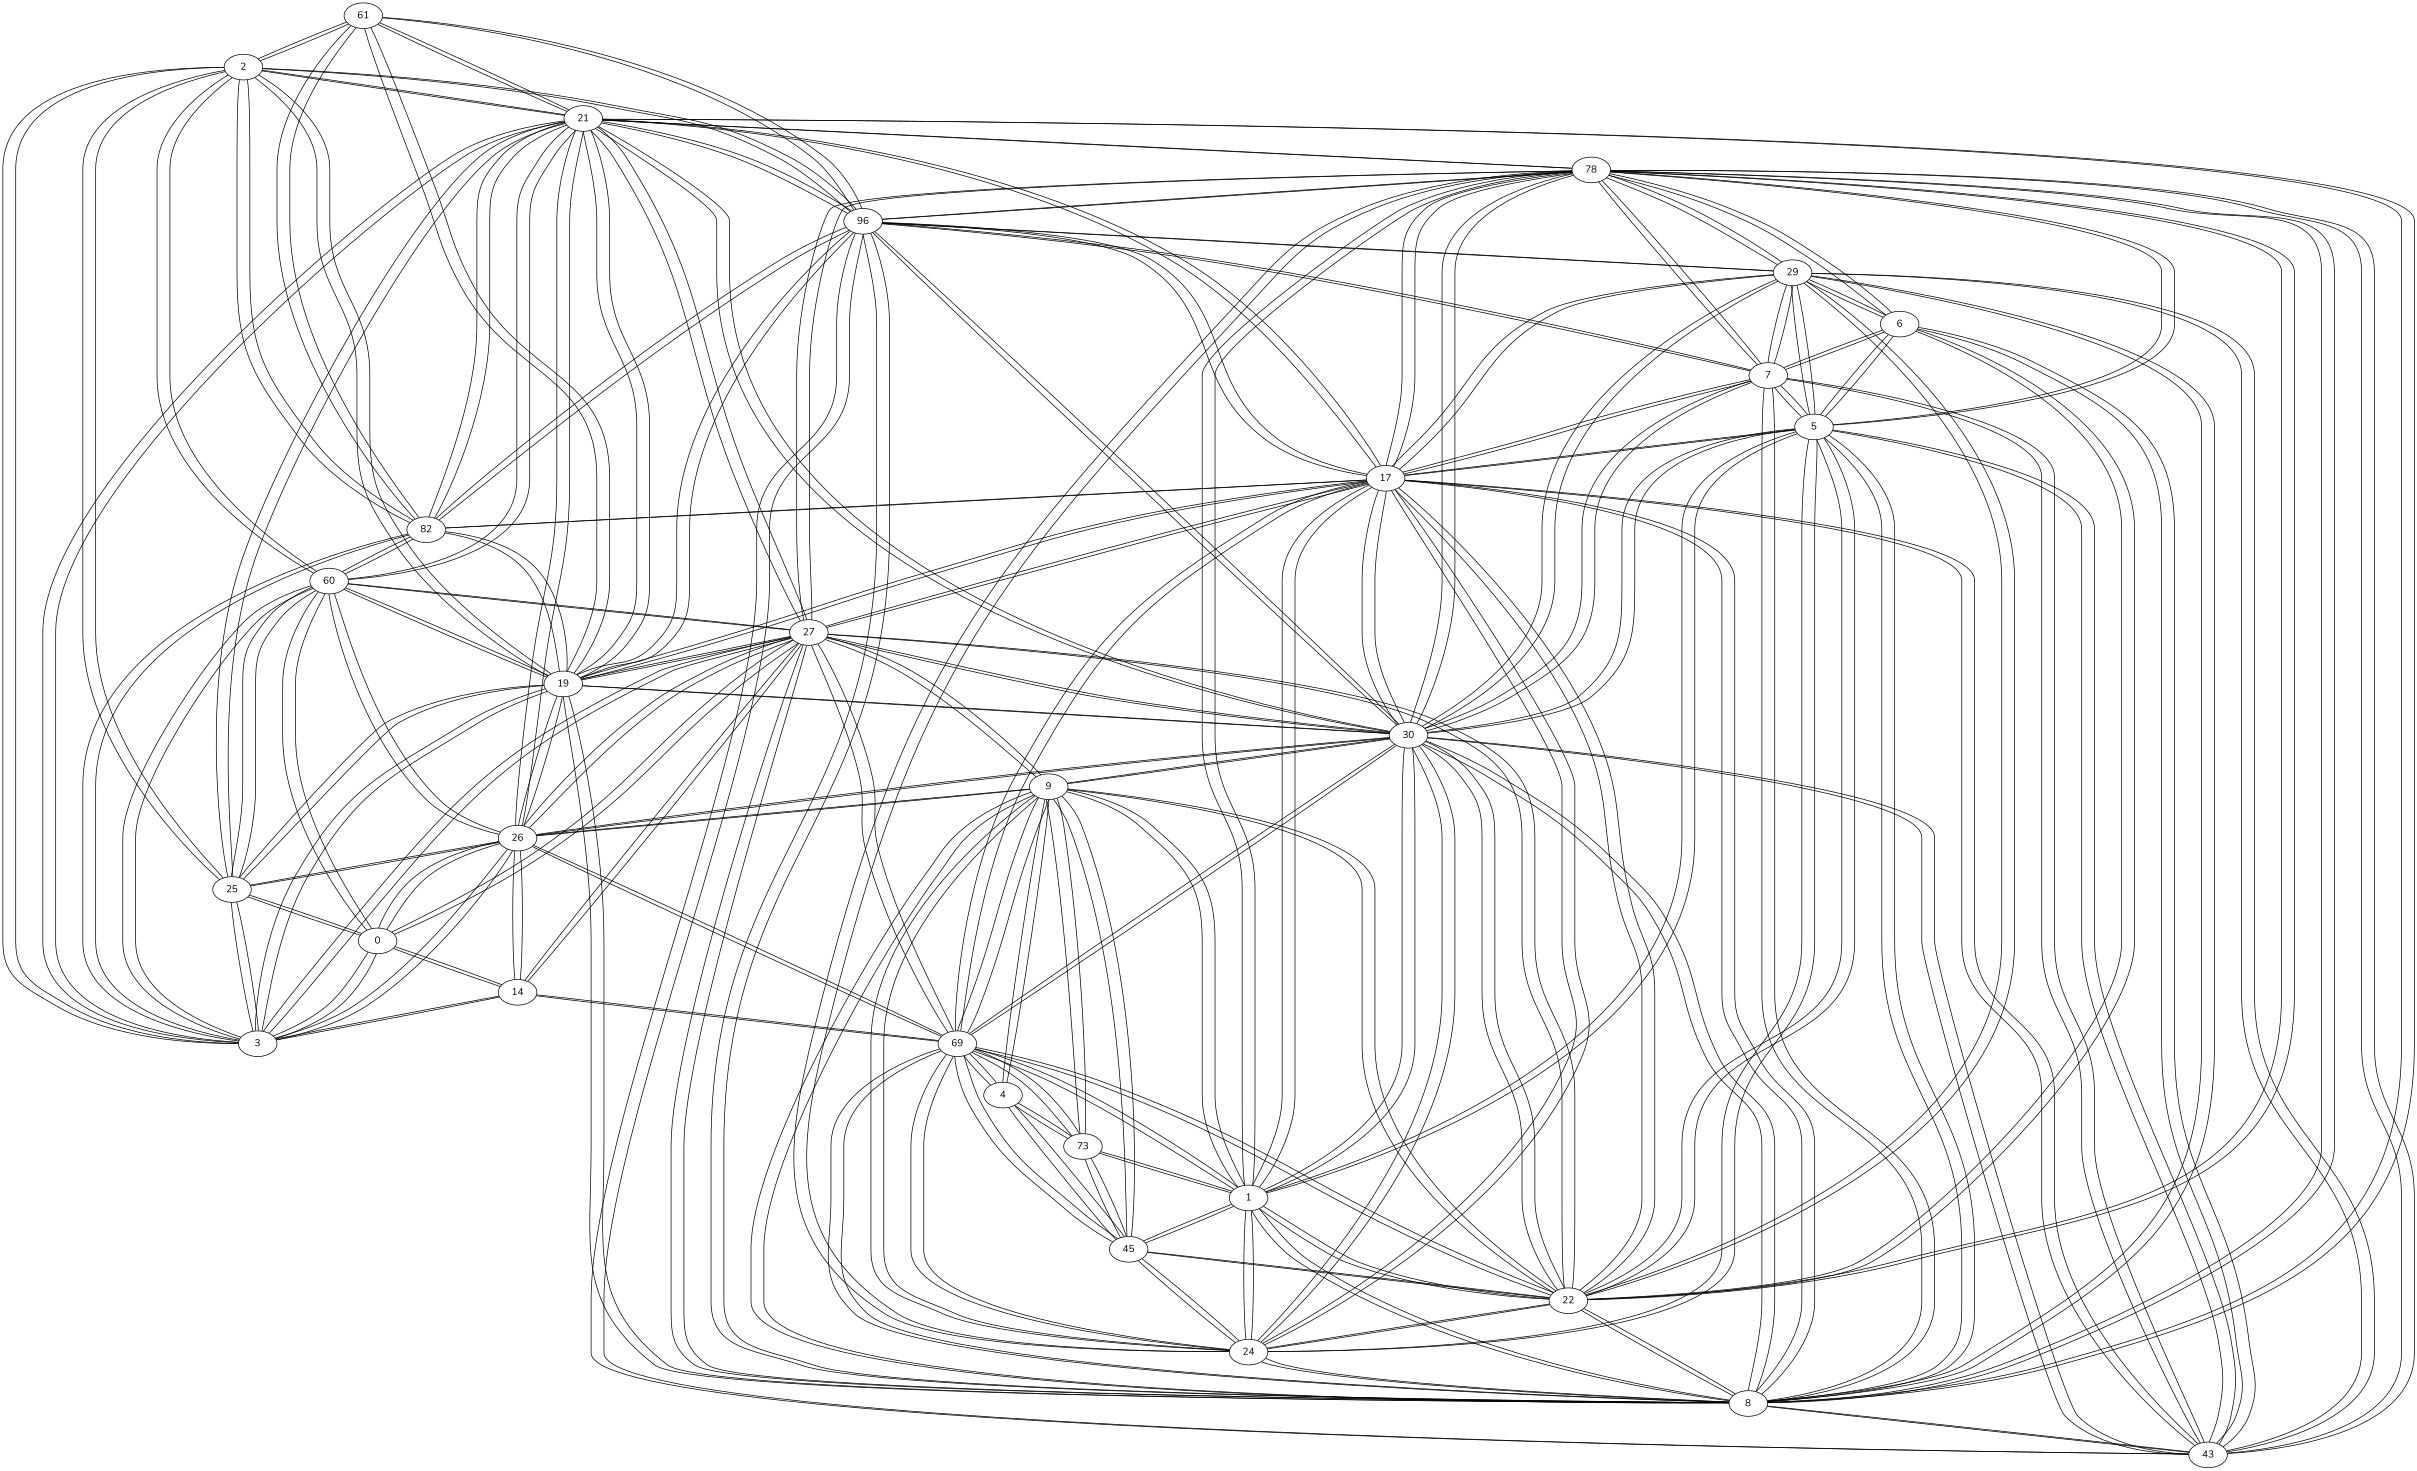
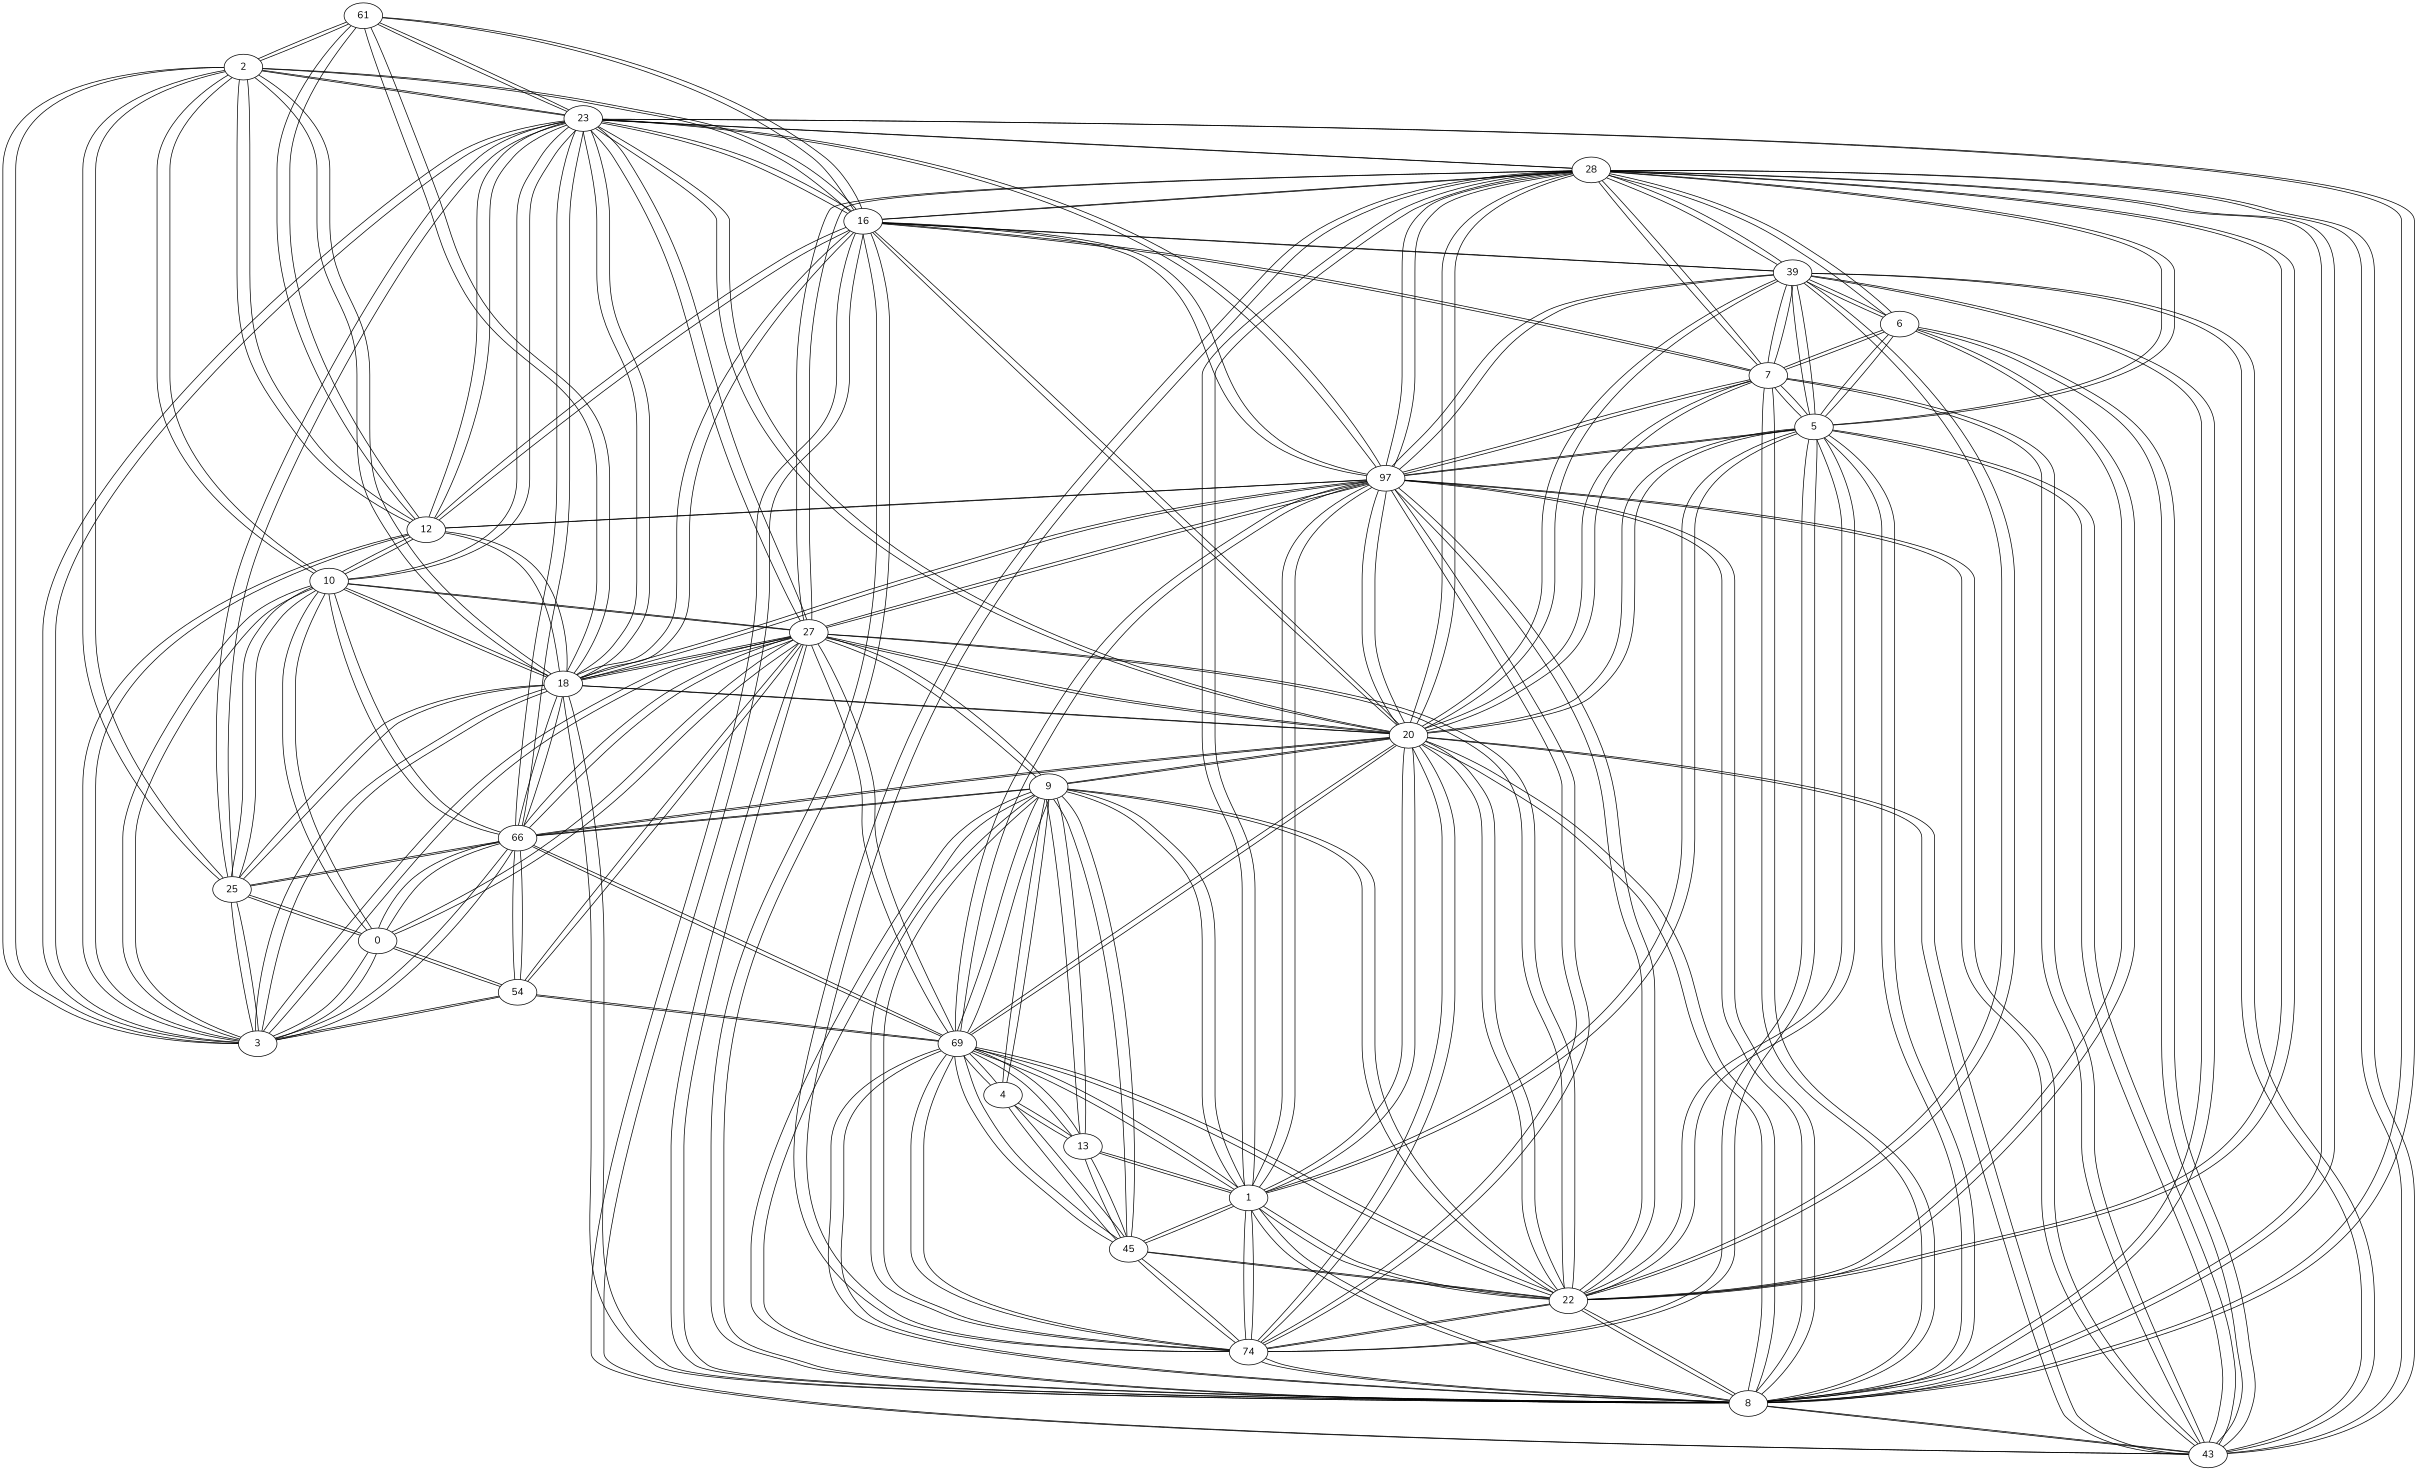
(583, 119) -> (583, 119)
(1591, 170) -> (1591, 170)
(863, 221) -> (863, 221)
(1793, 273) -> (1793, 273)
(1386, 478) -> (1386, 478)
(426, 530) -> (426, 530)
(329, 581) -> (329, 581)
(563, 684) -> (563, 684)
(1409, 735) -> (1409, 735)
(518, 838) -> (518, 838)
(518, 992) -> (518, 992)
(1083, 1147) -> (1083, 1147)
(1249, 1352) -> (1249, 1352)
